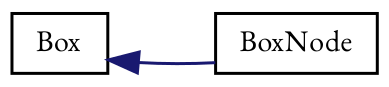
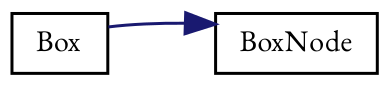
(177, 64) -> (147, 24)
